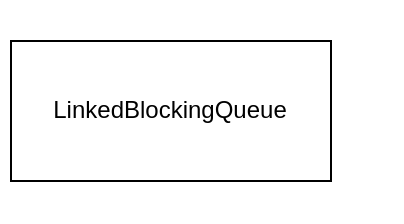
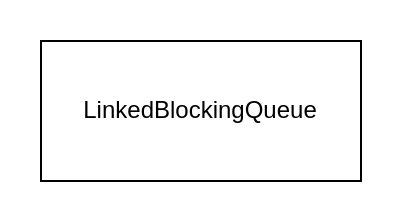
(171, 111) -> (201, 111)
